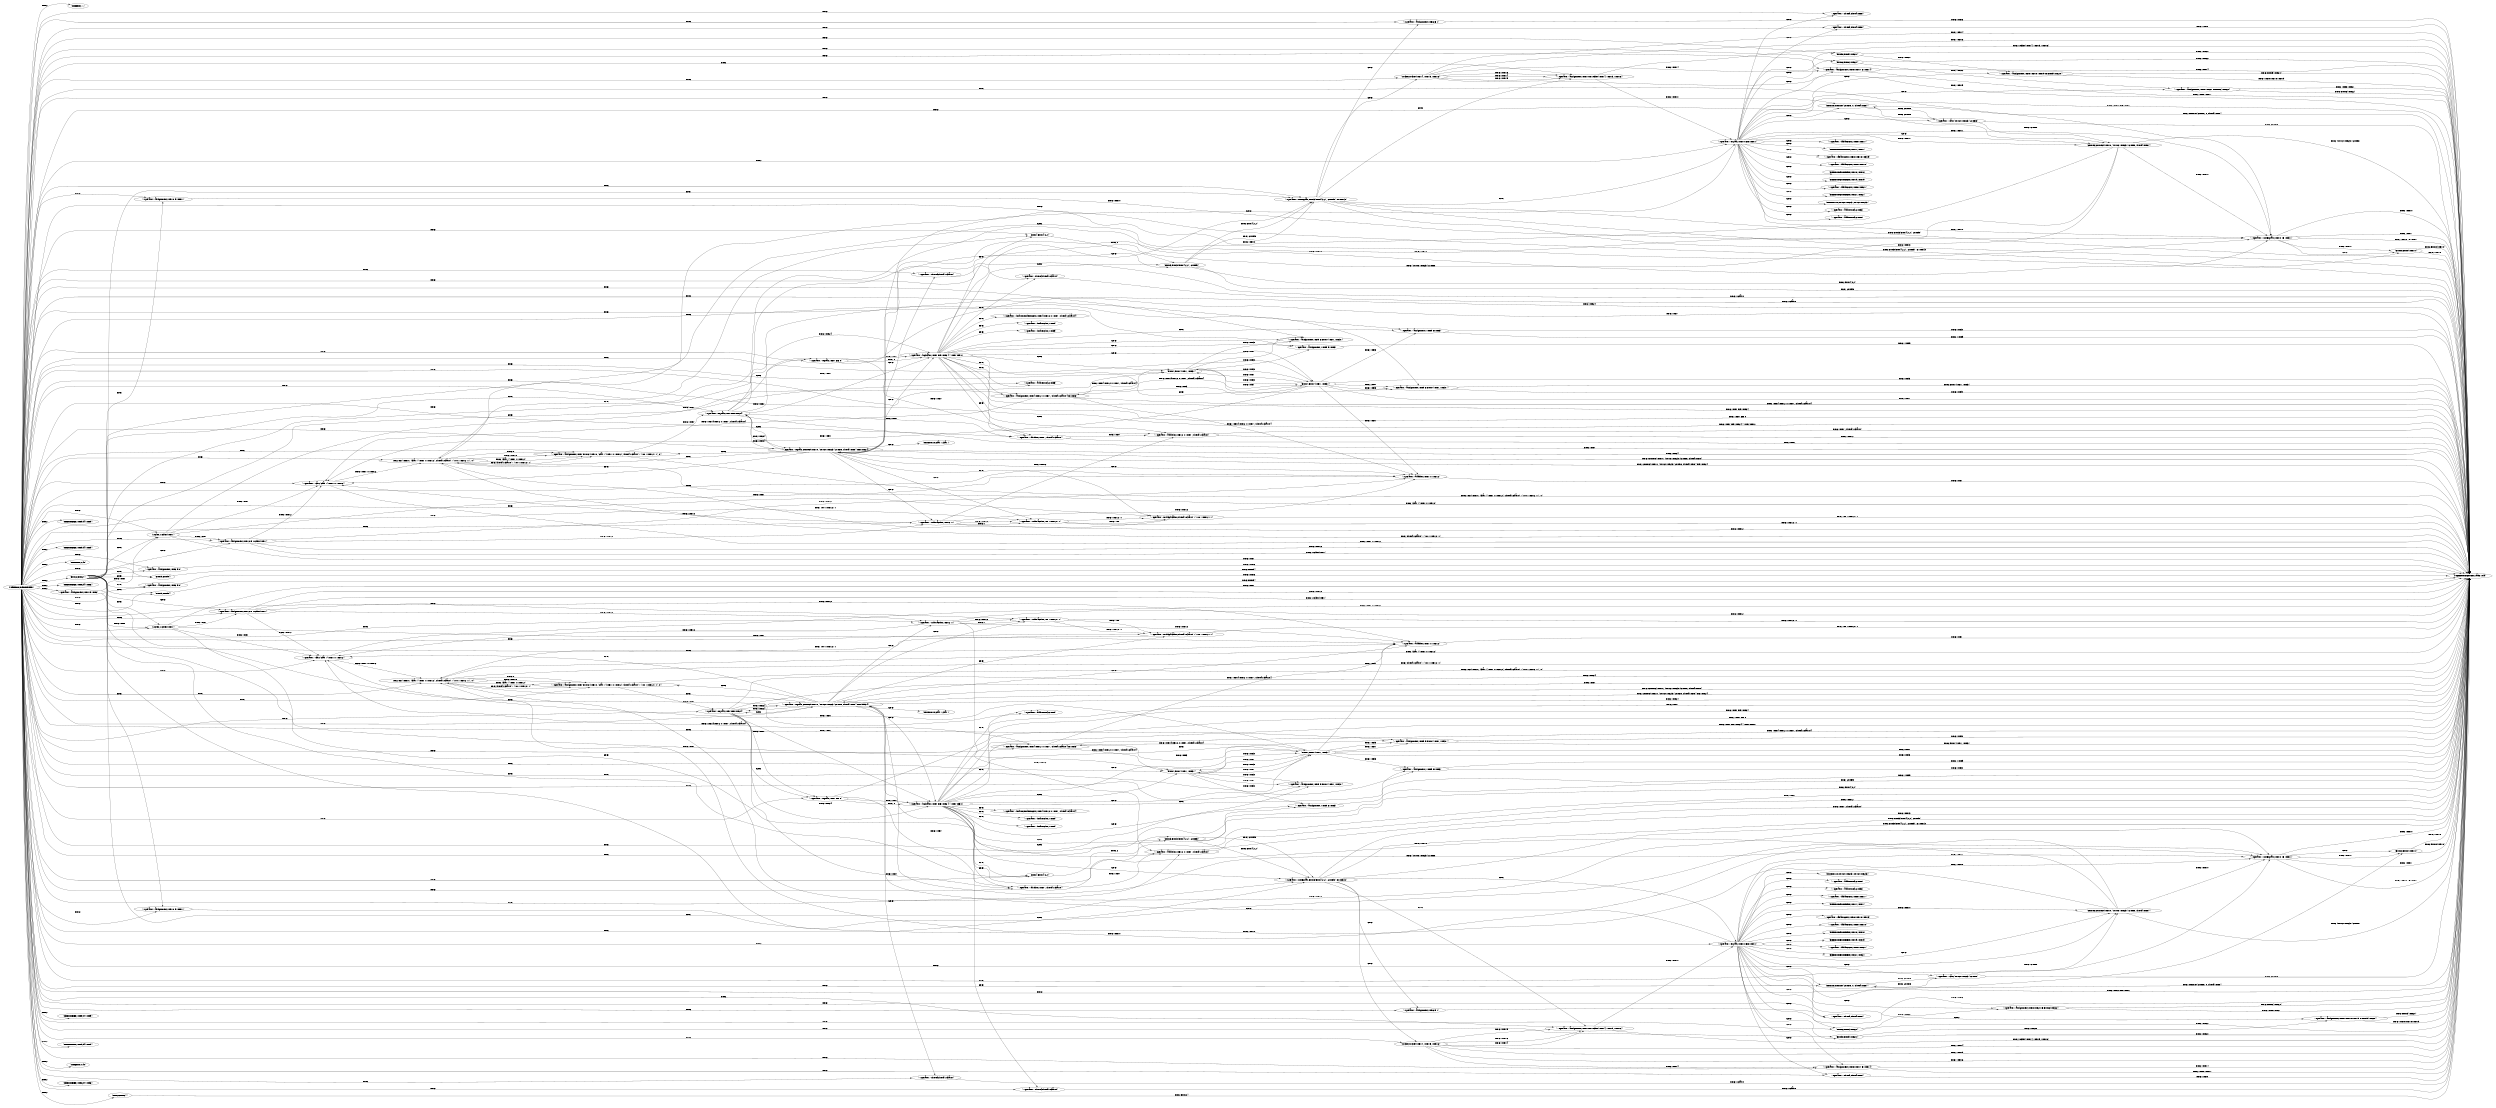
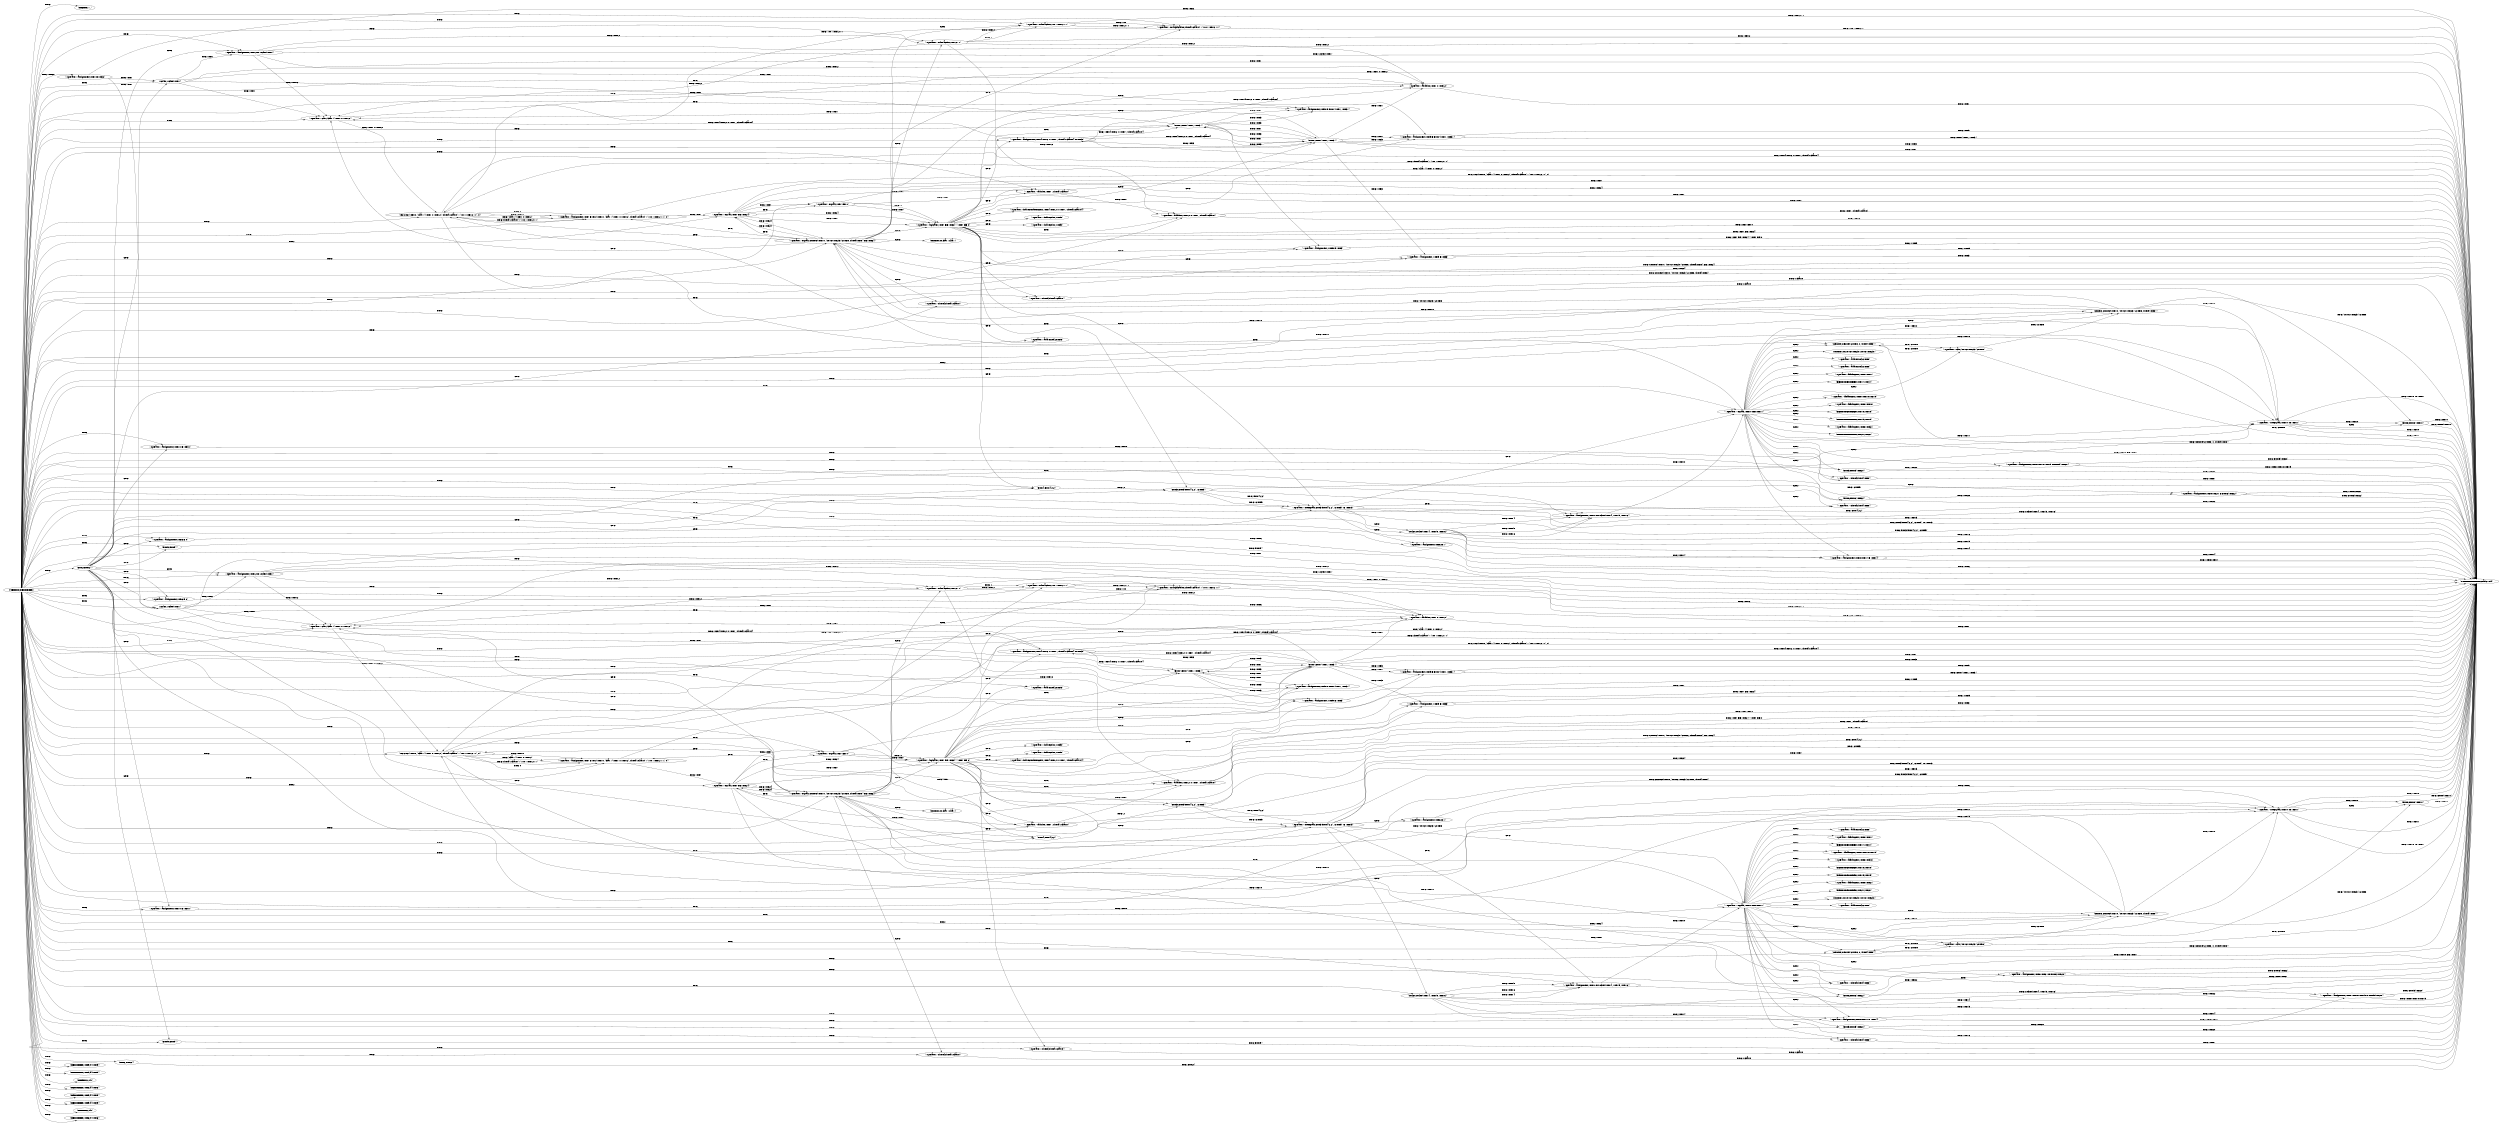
none -> (1545, 10)
(45, 588) -> (48, 74)
